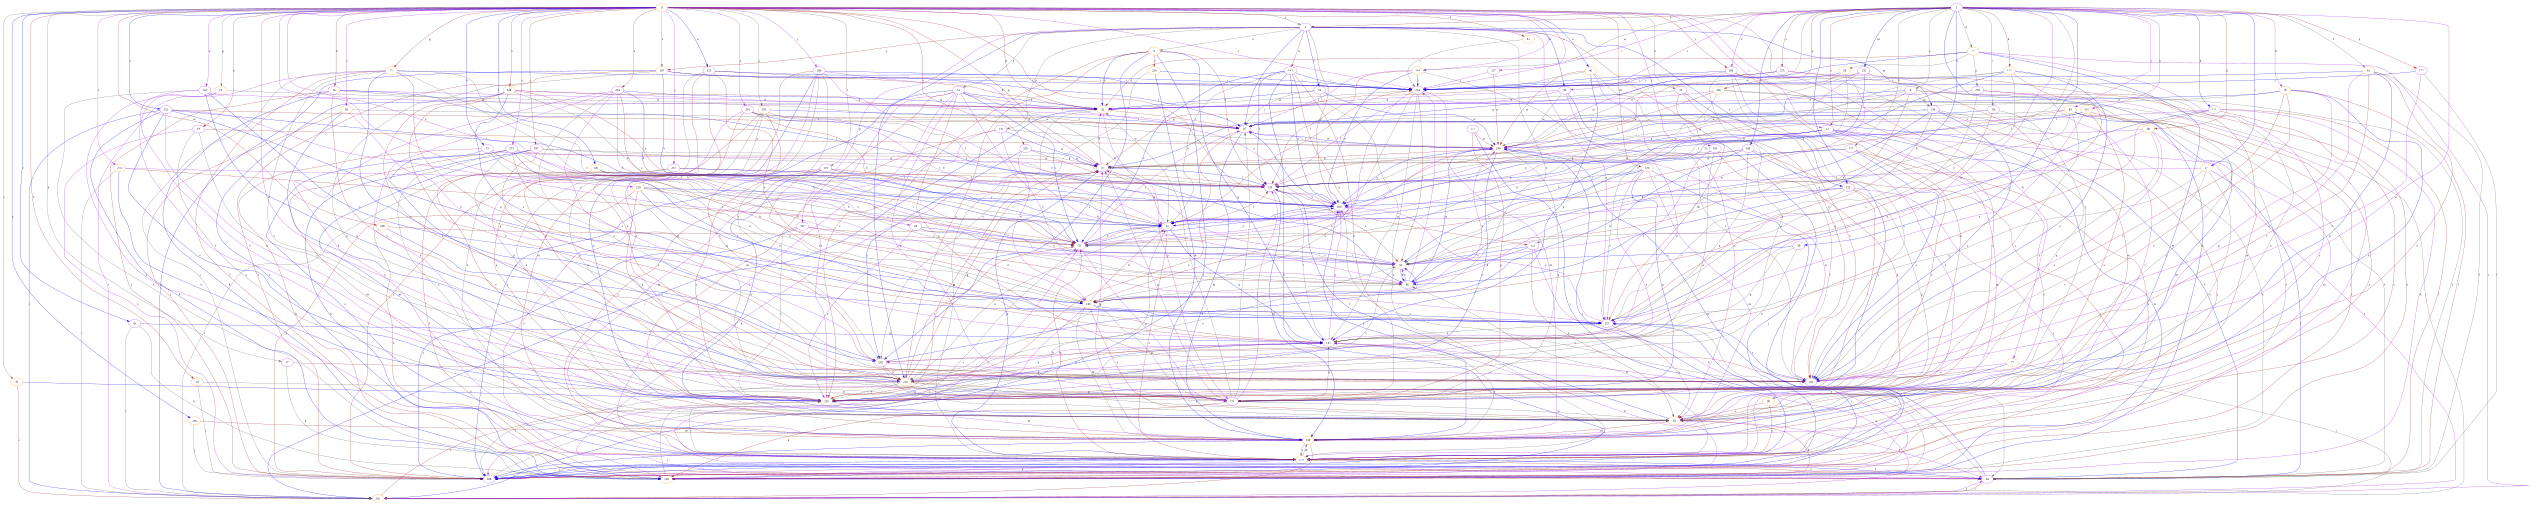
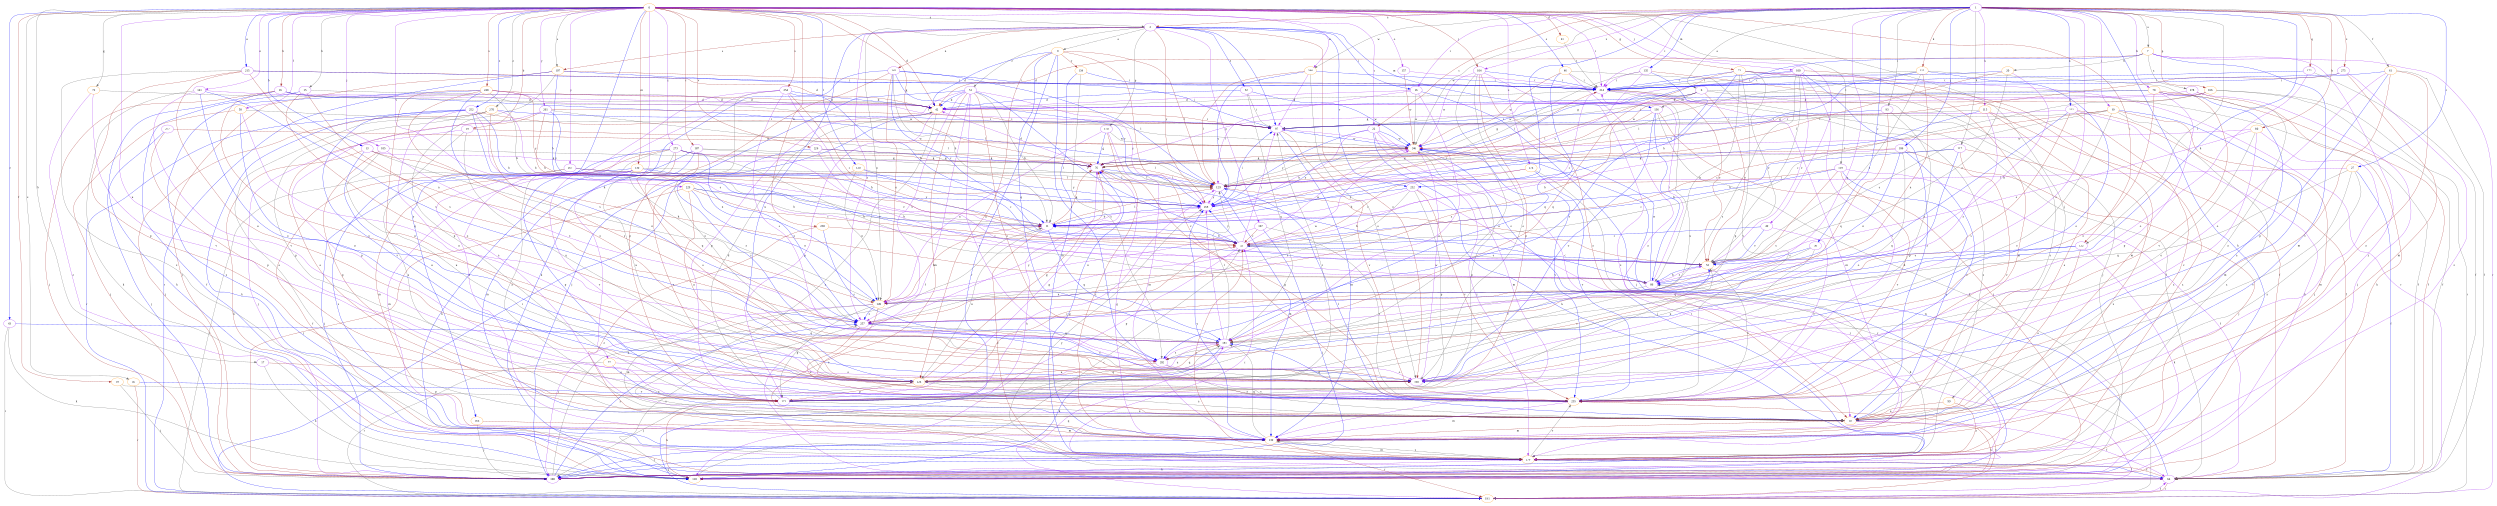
(1799, 218) -> none
(1716, 444) -> (925, 460)
